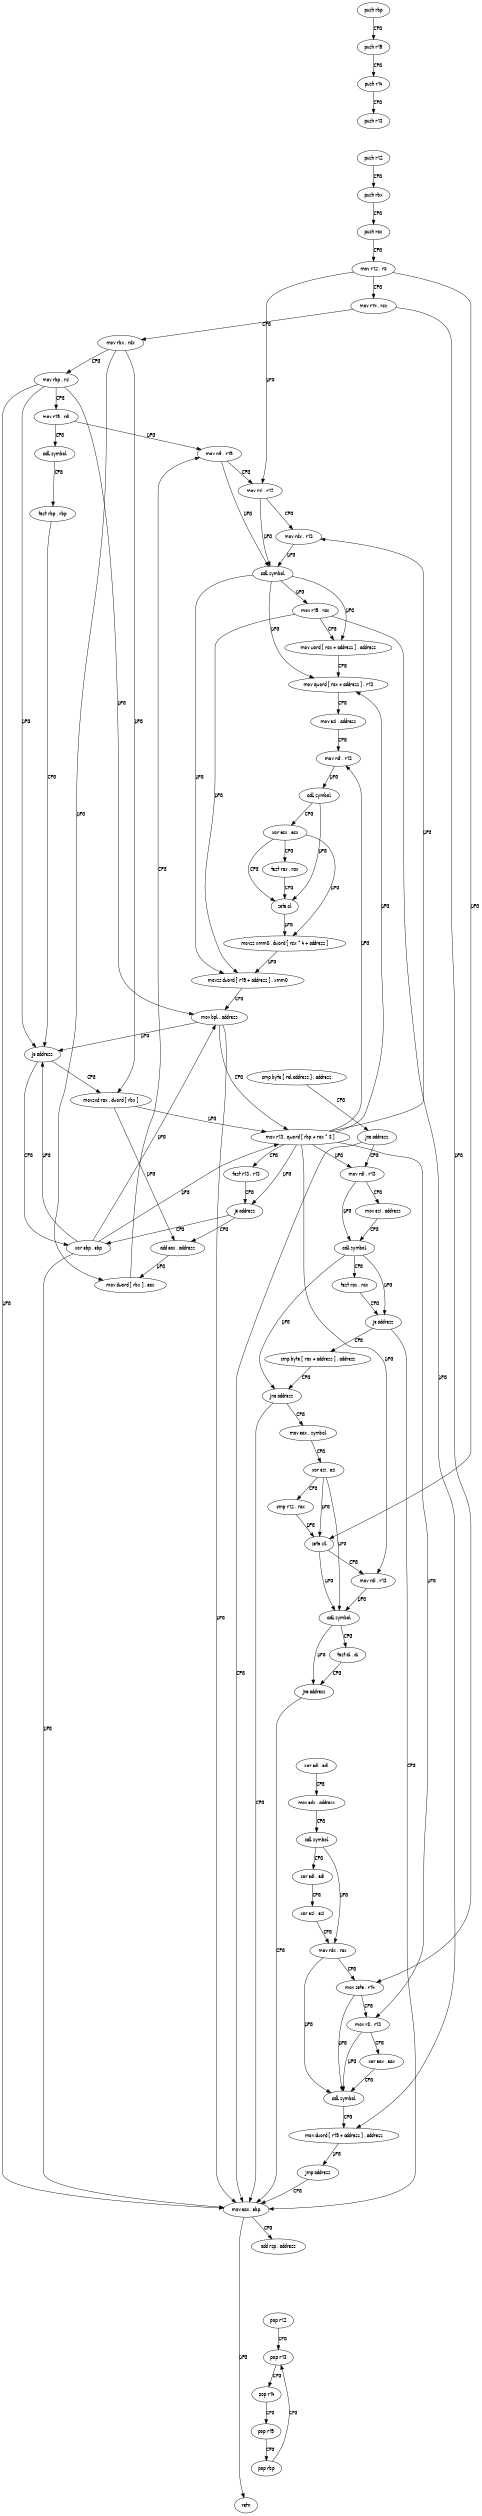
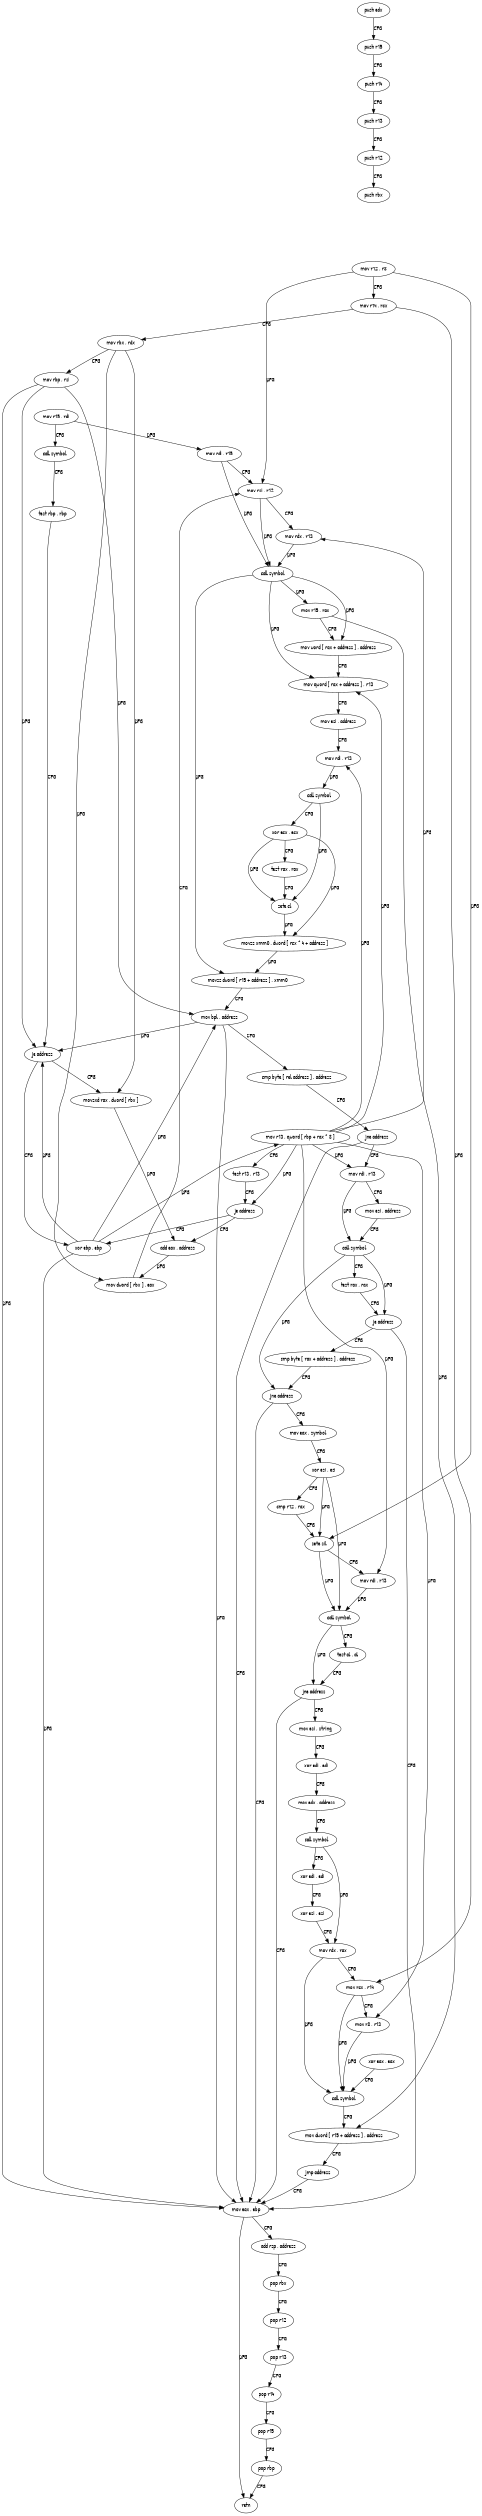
(374, 10) -> (374, 10)
none -> (374, 137)
(374, 232) -> none
(56, 396) -> none
(215, 768) -> none
(158, 859) -> (179, 874)
(254, 870) -> (254, 870)
(235, 1086) -> (256, 1046)
(198, 1120) -> none
(311, 1526) -> (311, 1526)
none -> (315, 1729)
(360, 1988) -> (360, 1988)
(374, 2041) -> none
(337, 2154) -> (337, 2154)
none -> (278, 2284)
(289, 2417) -> (257, 2485)
